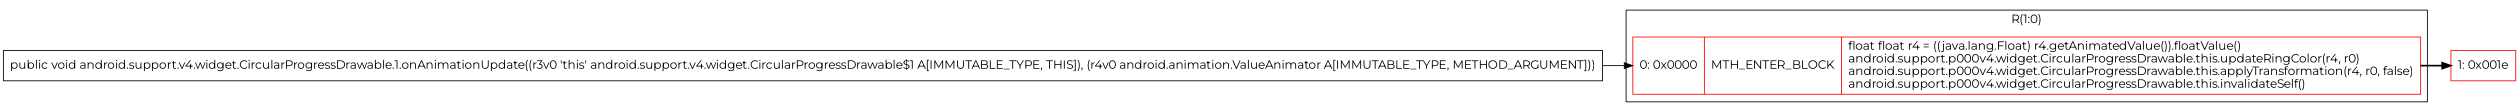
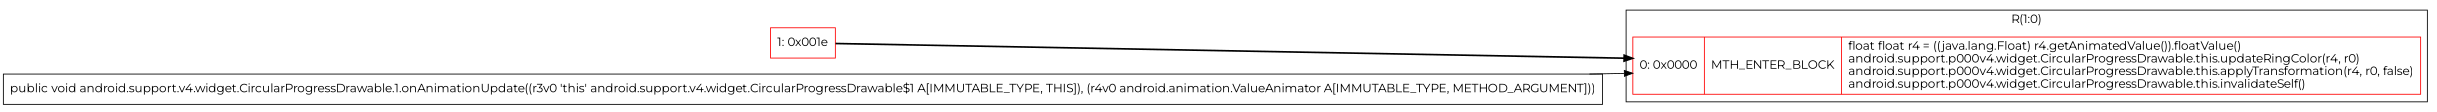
(2432, 66) -> (1230, 51)
